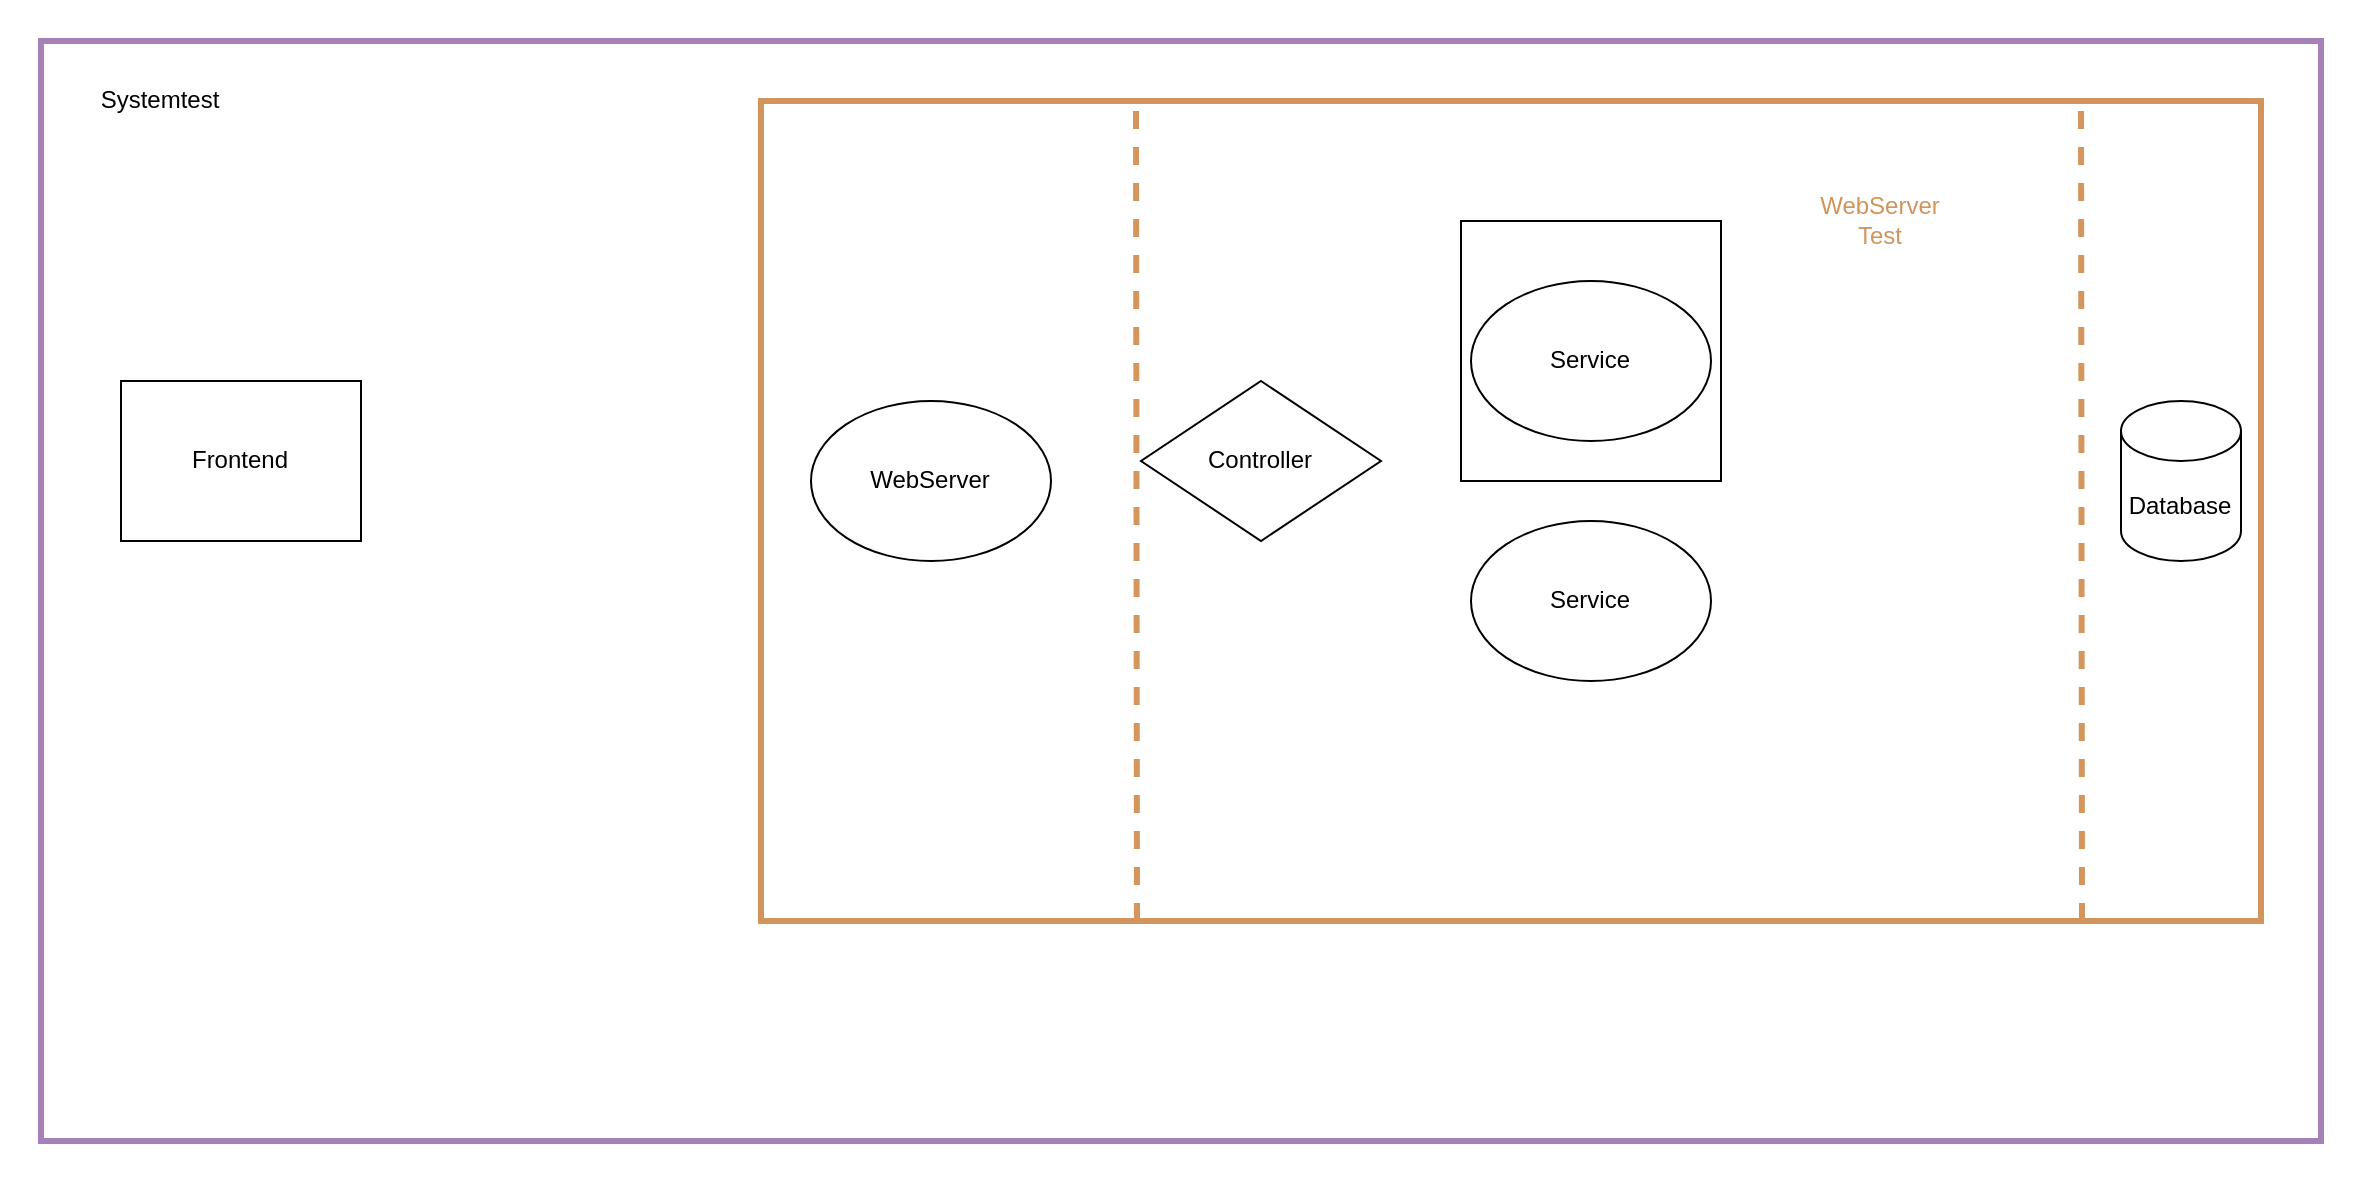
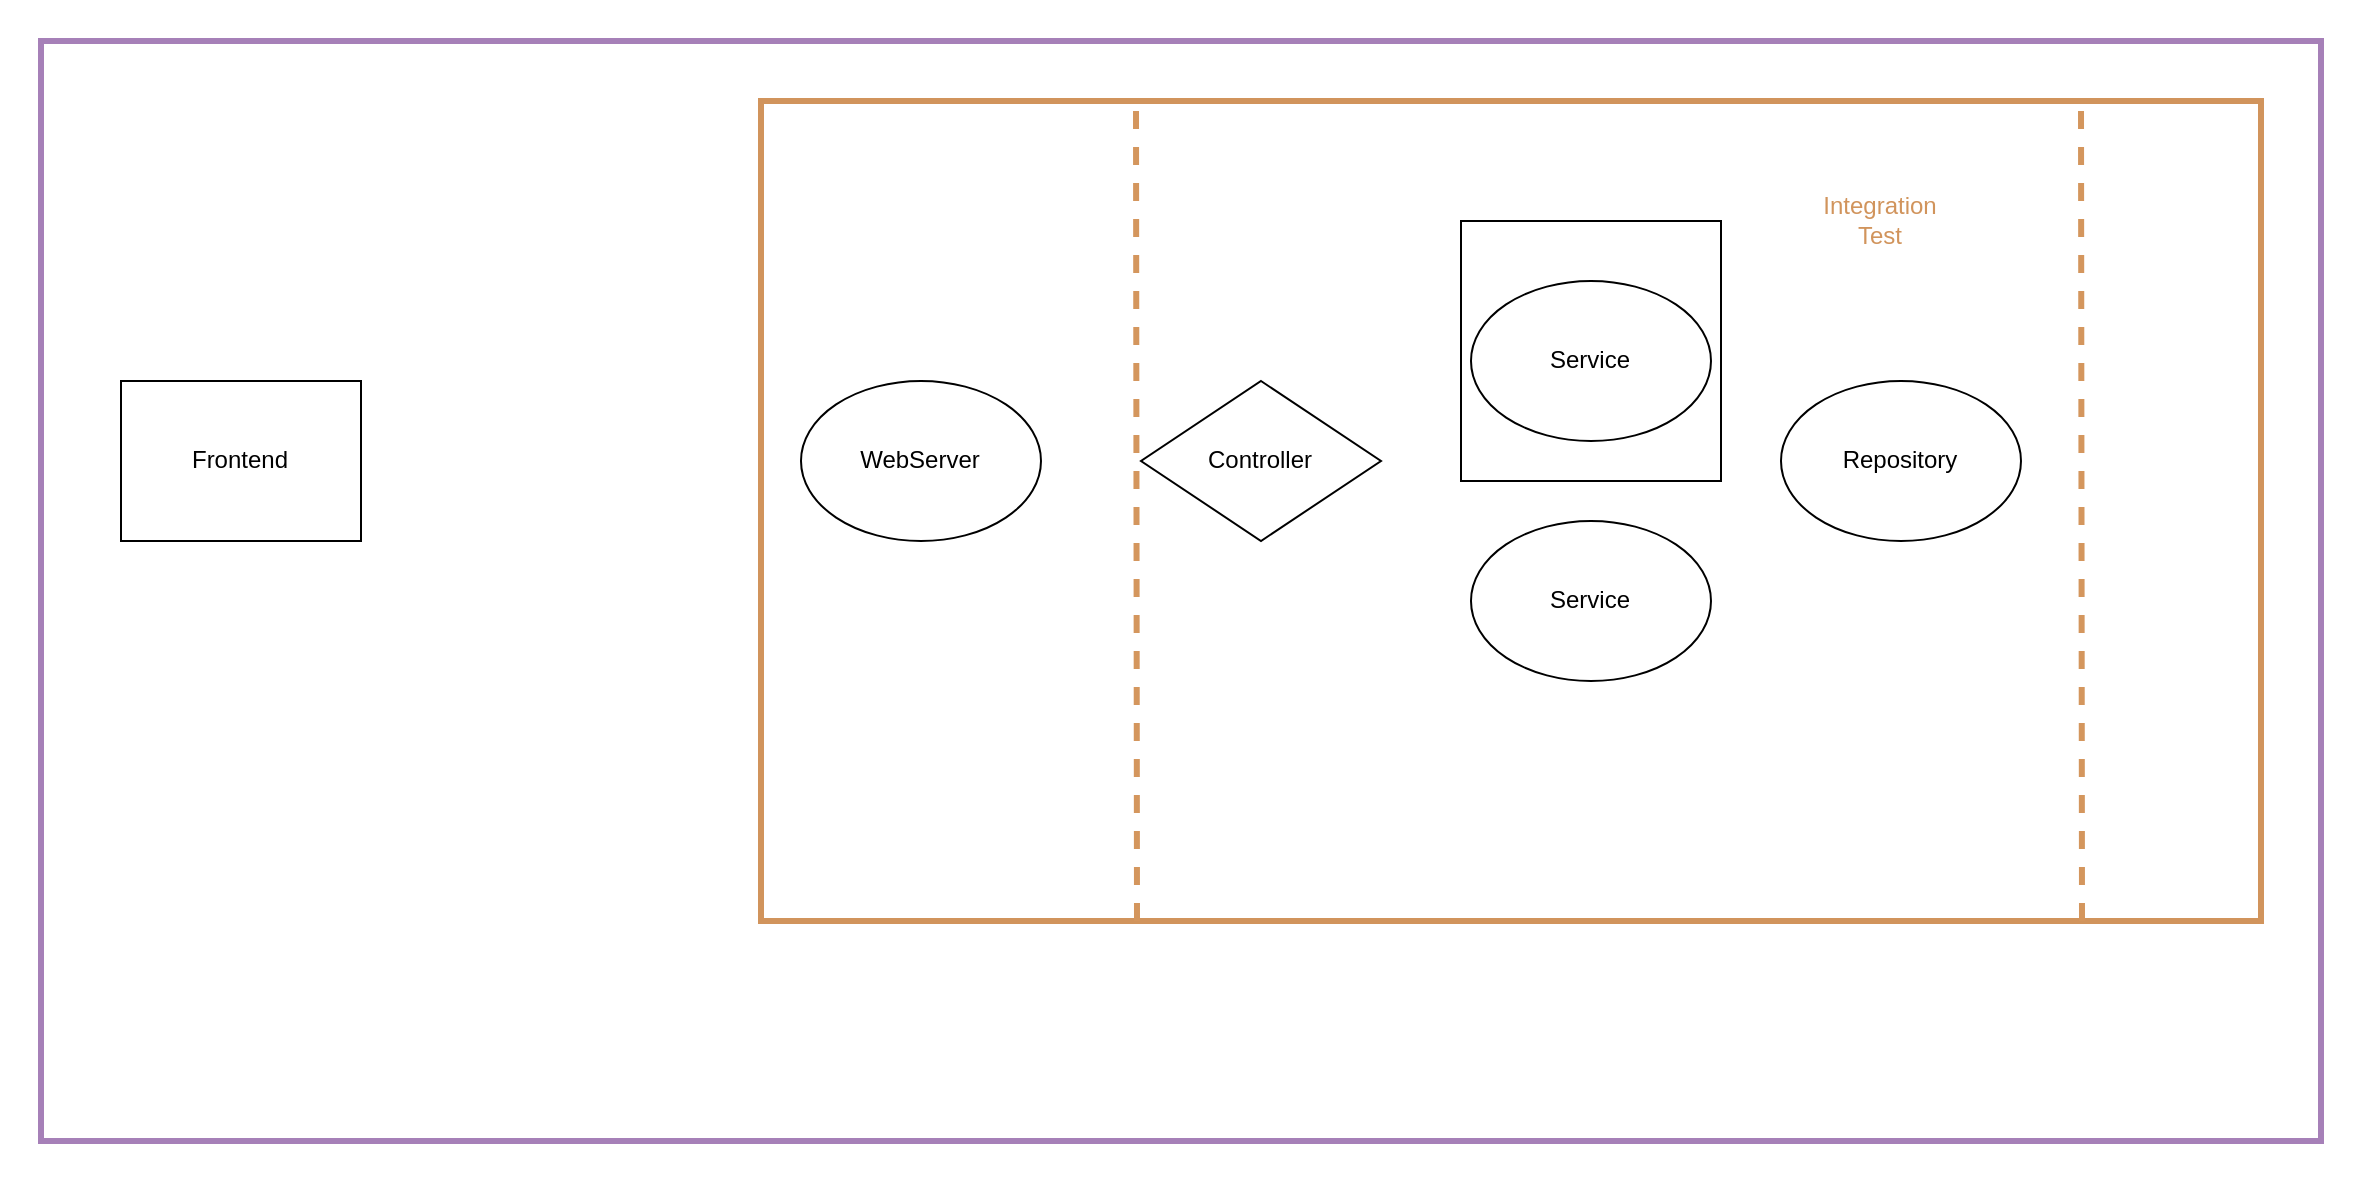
(161, 101) -> none
(1881, 221) -> (1881, 221)
none -> (1901, 461)
(931, 481) -> (921, 461)
(2181, 481) -> none
